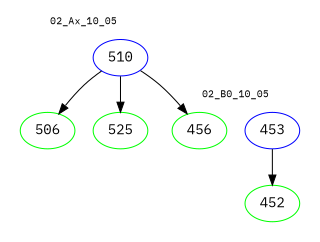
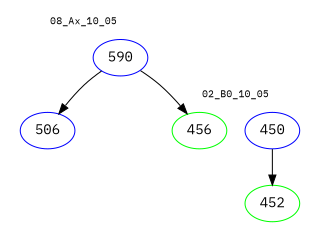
(84, 22) -> (84, 22)
(120, 58) -> (120, 58)
(48, 131) -> (48, 131)
(120, 131) -> none
(272, 131) -> (272, 131)
